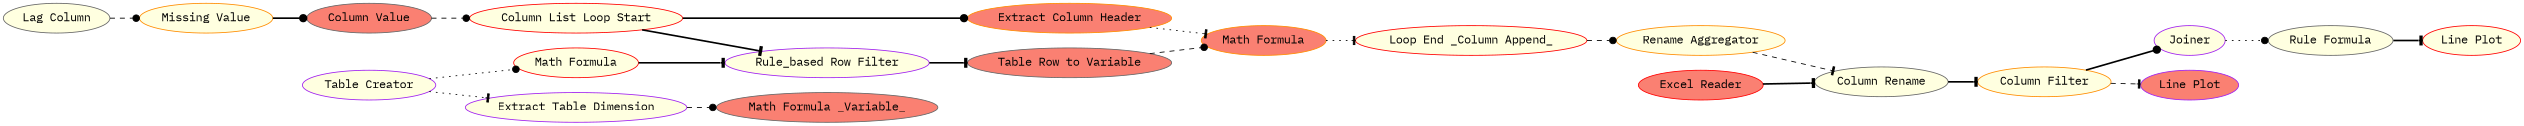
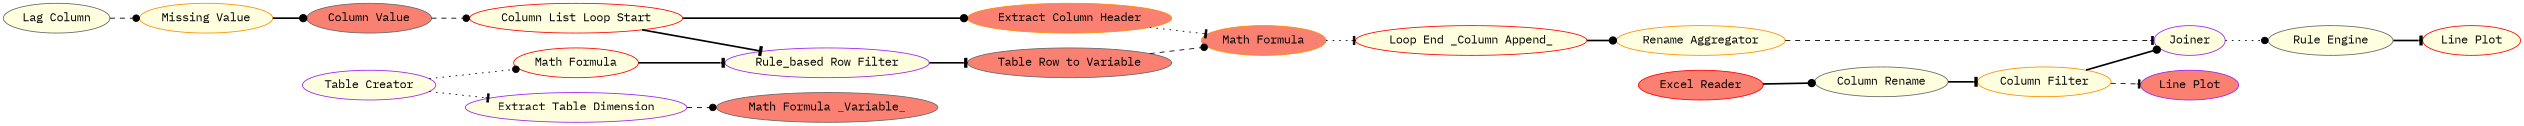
(1598, 40) -> (1598, 40)
(2331, 40) -> (2331, 40)
(1792, 61) -> (1968, 40)
(1787, 84) -> (1787, 84)
